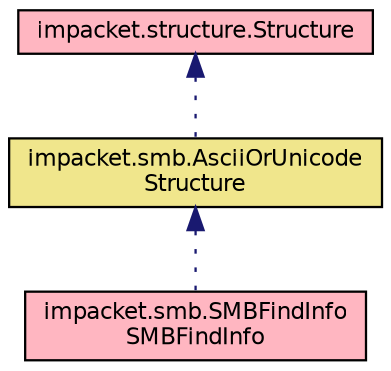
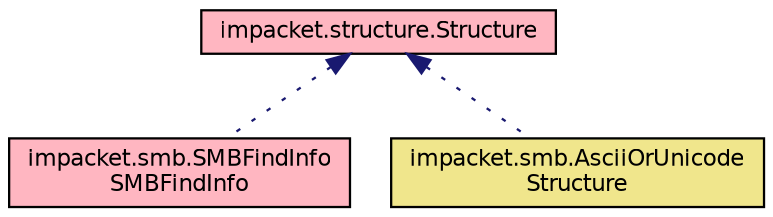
(196, 261) -> (279, 103)
